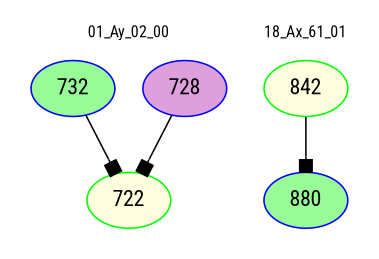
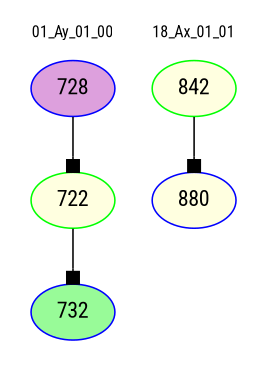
(129, 33) -> (73, 33)
(306, 33) -> (194, 33)
(97, 137) -> (73, 249)
(306, 200) -> (194, 200)
